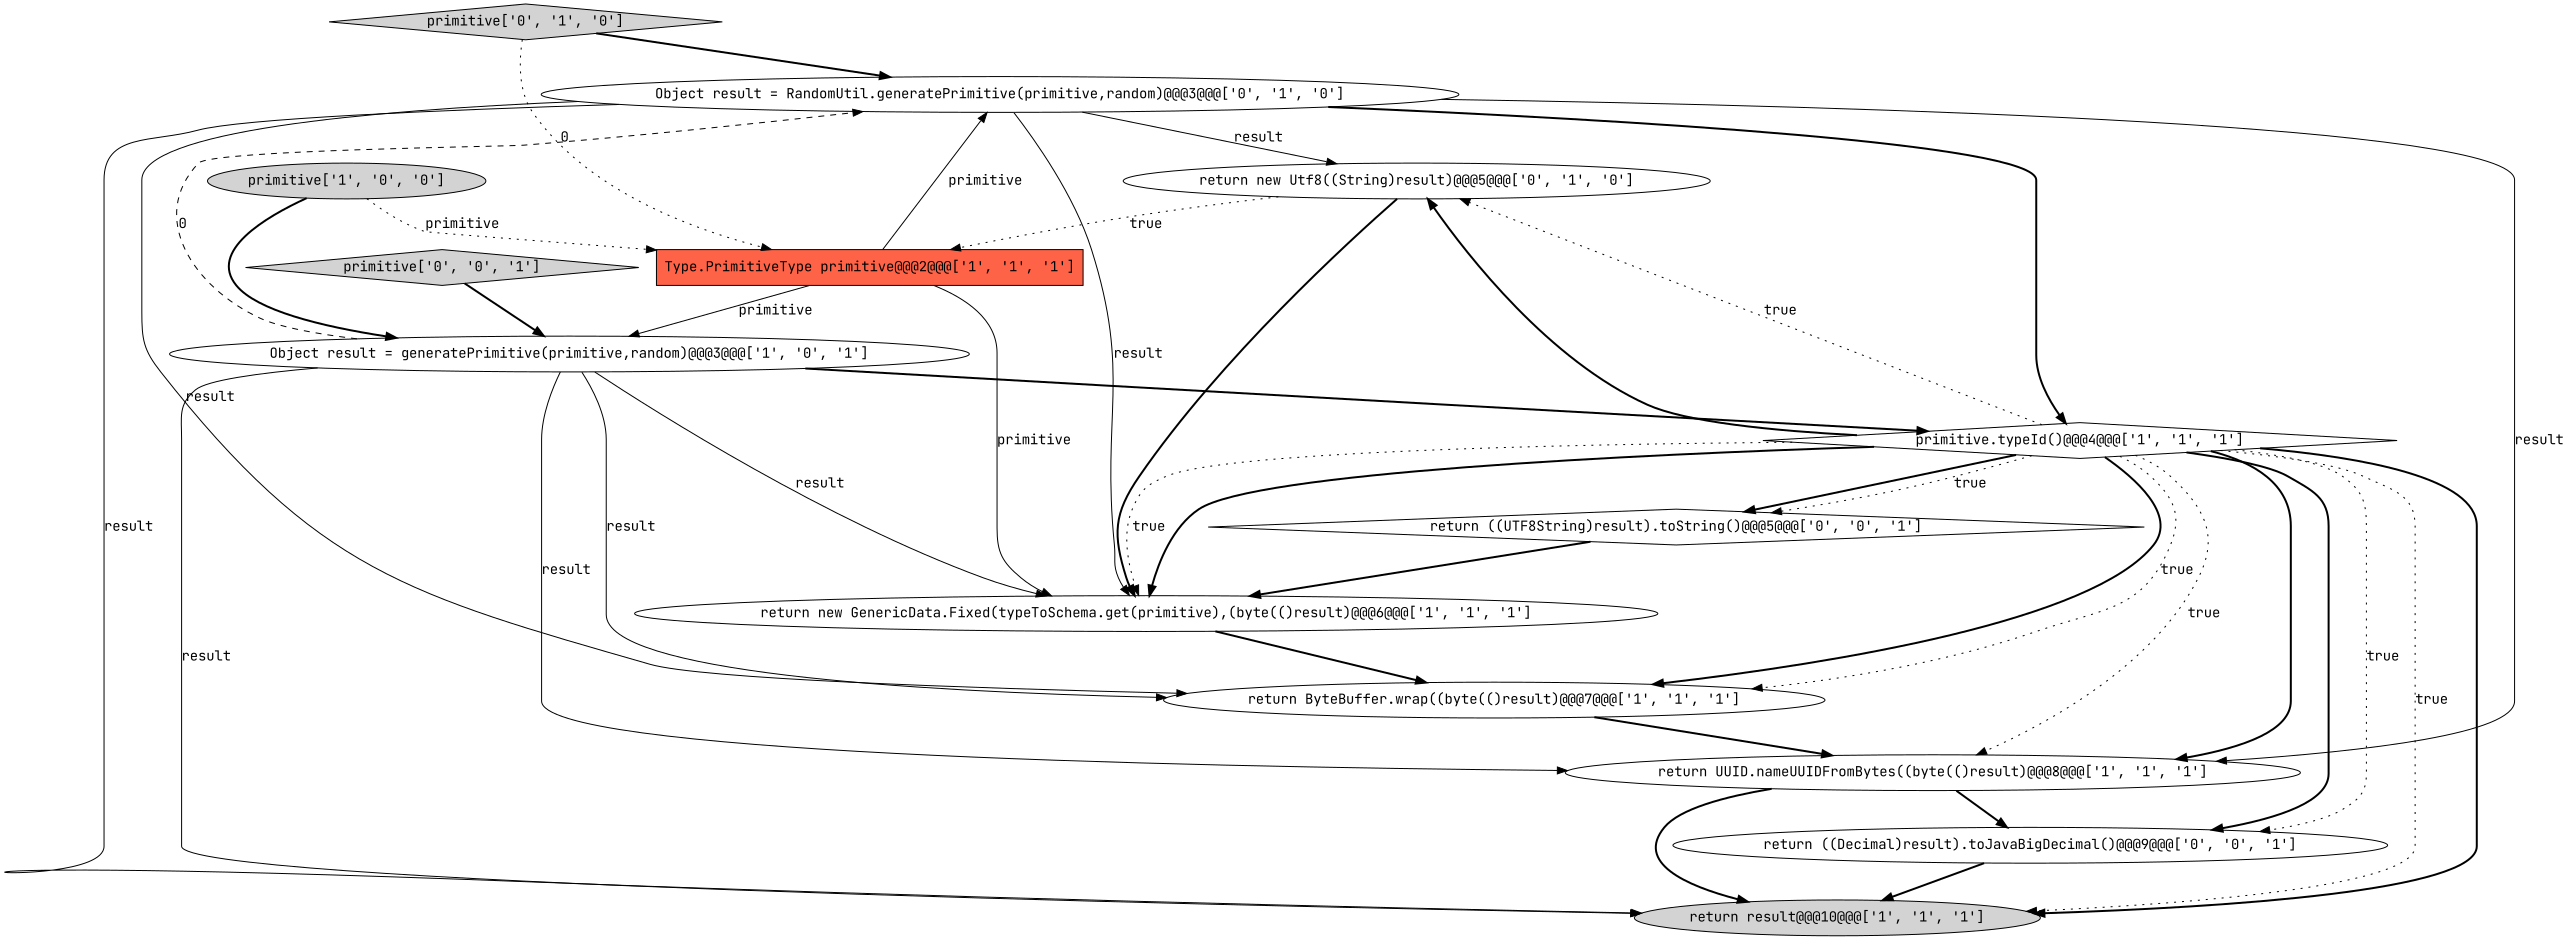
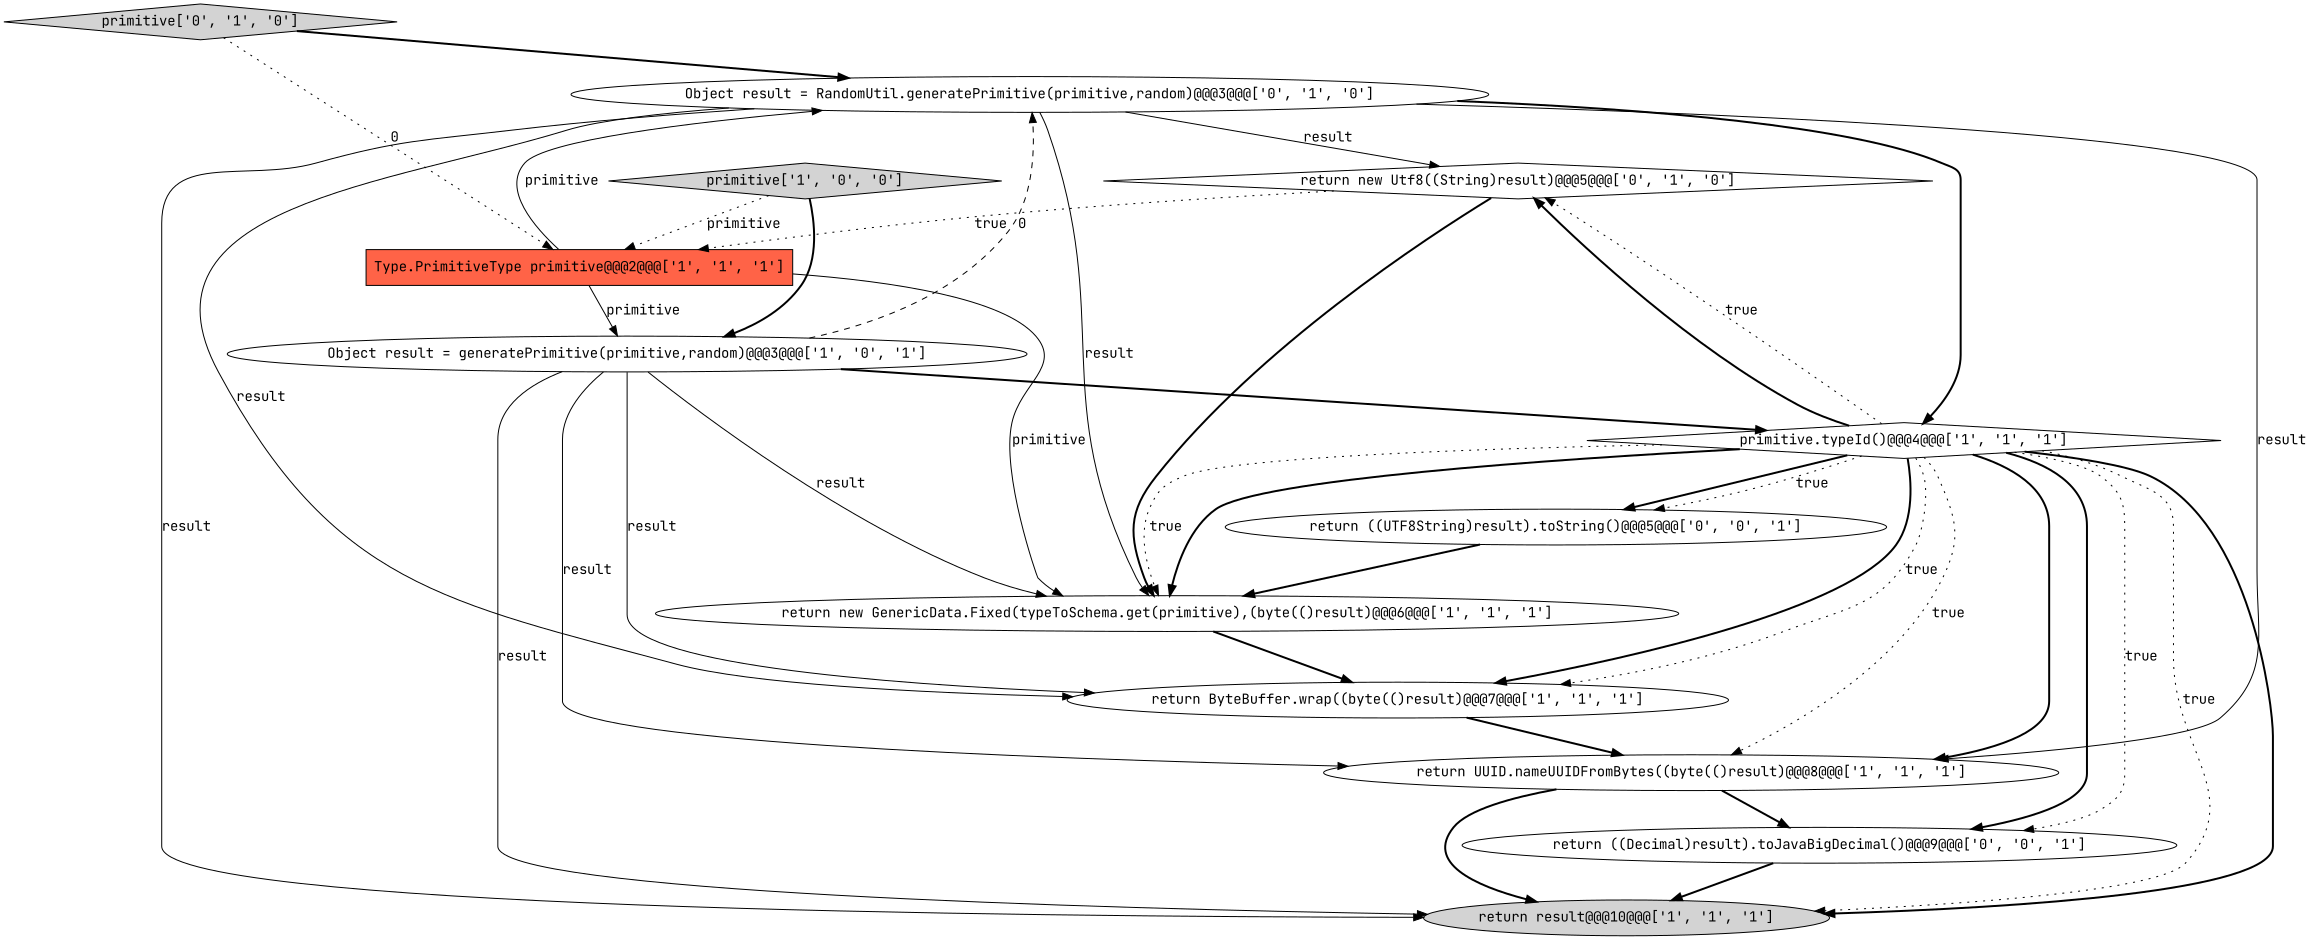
(347, 181) -> (805, 181)
(1417, 181) -> (1518, 181)
(442, 268) -> none
(1676, 527) -> (1556, 527)
